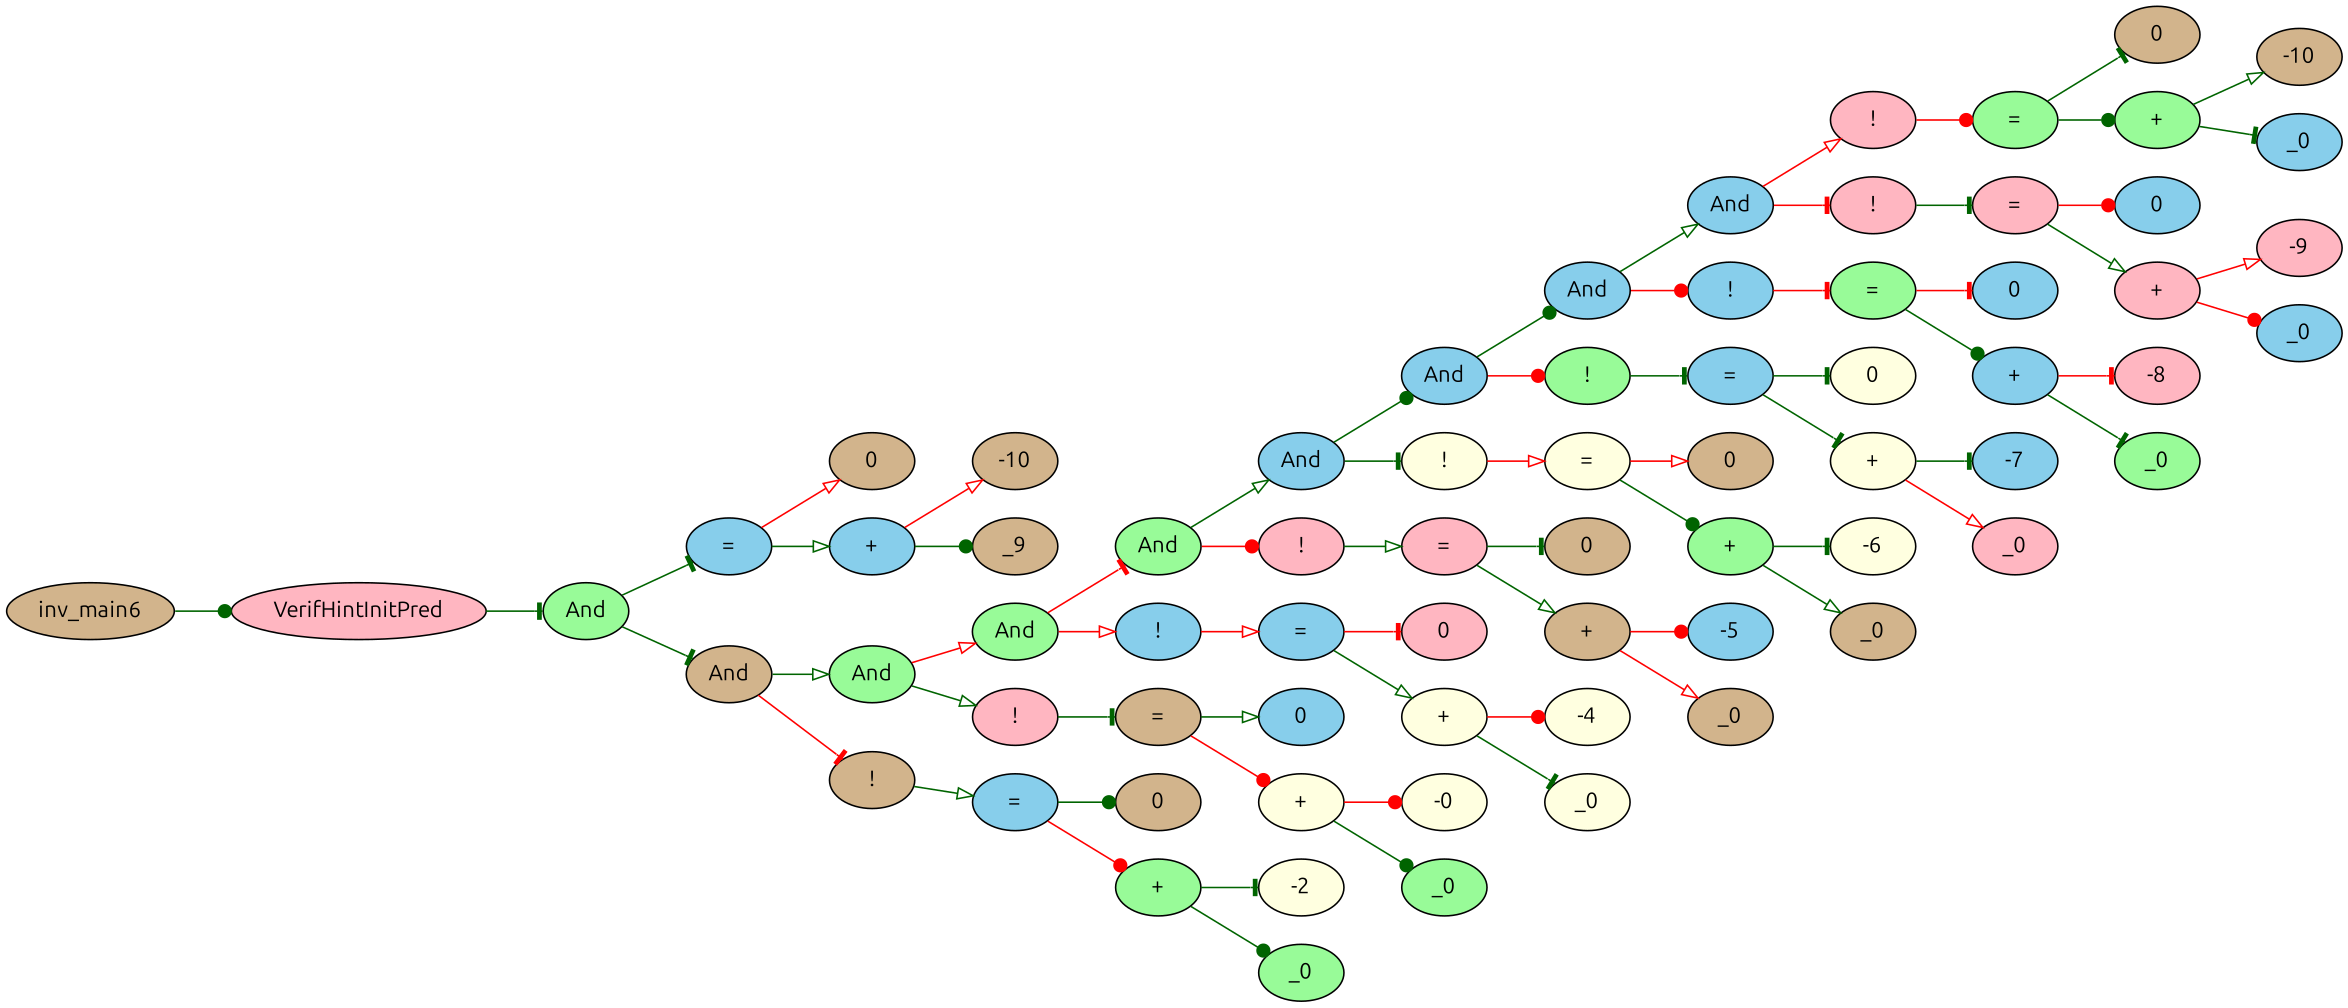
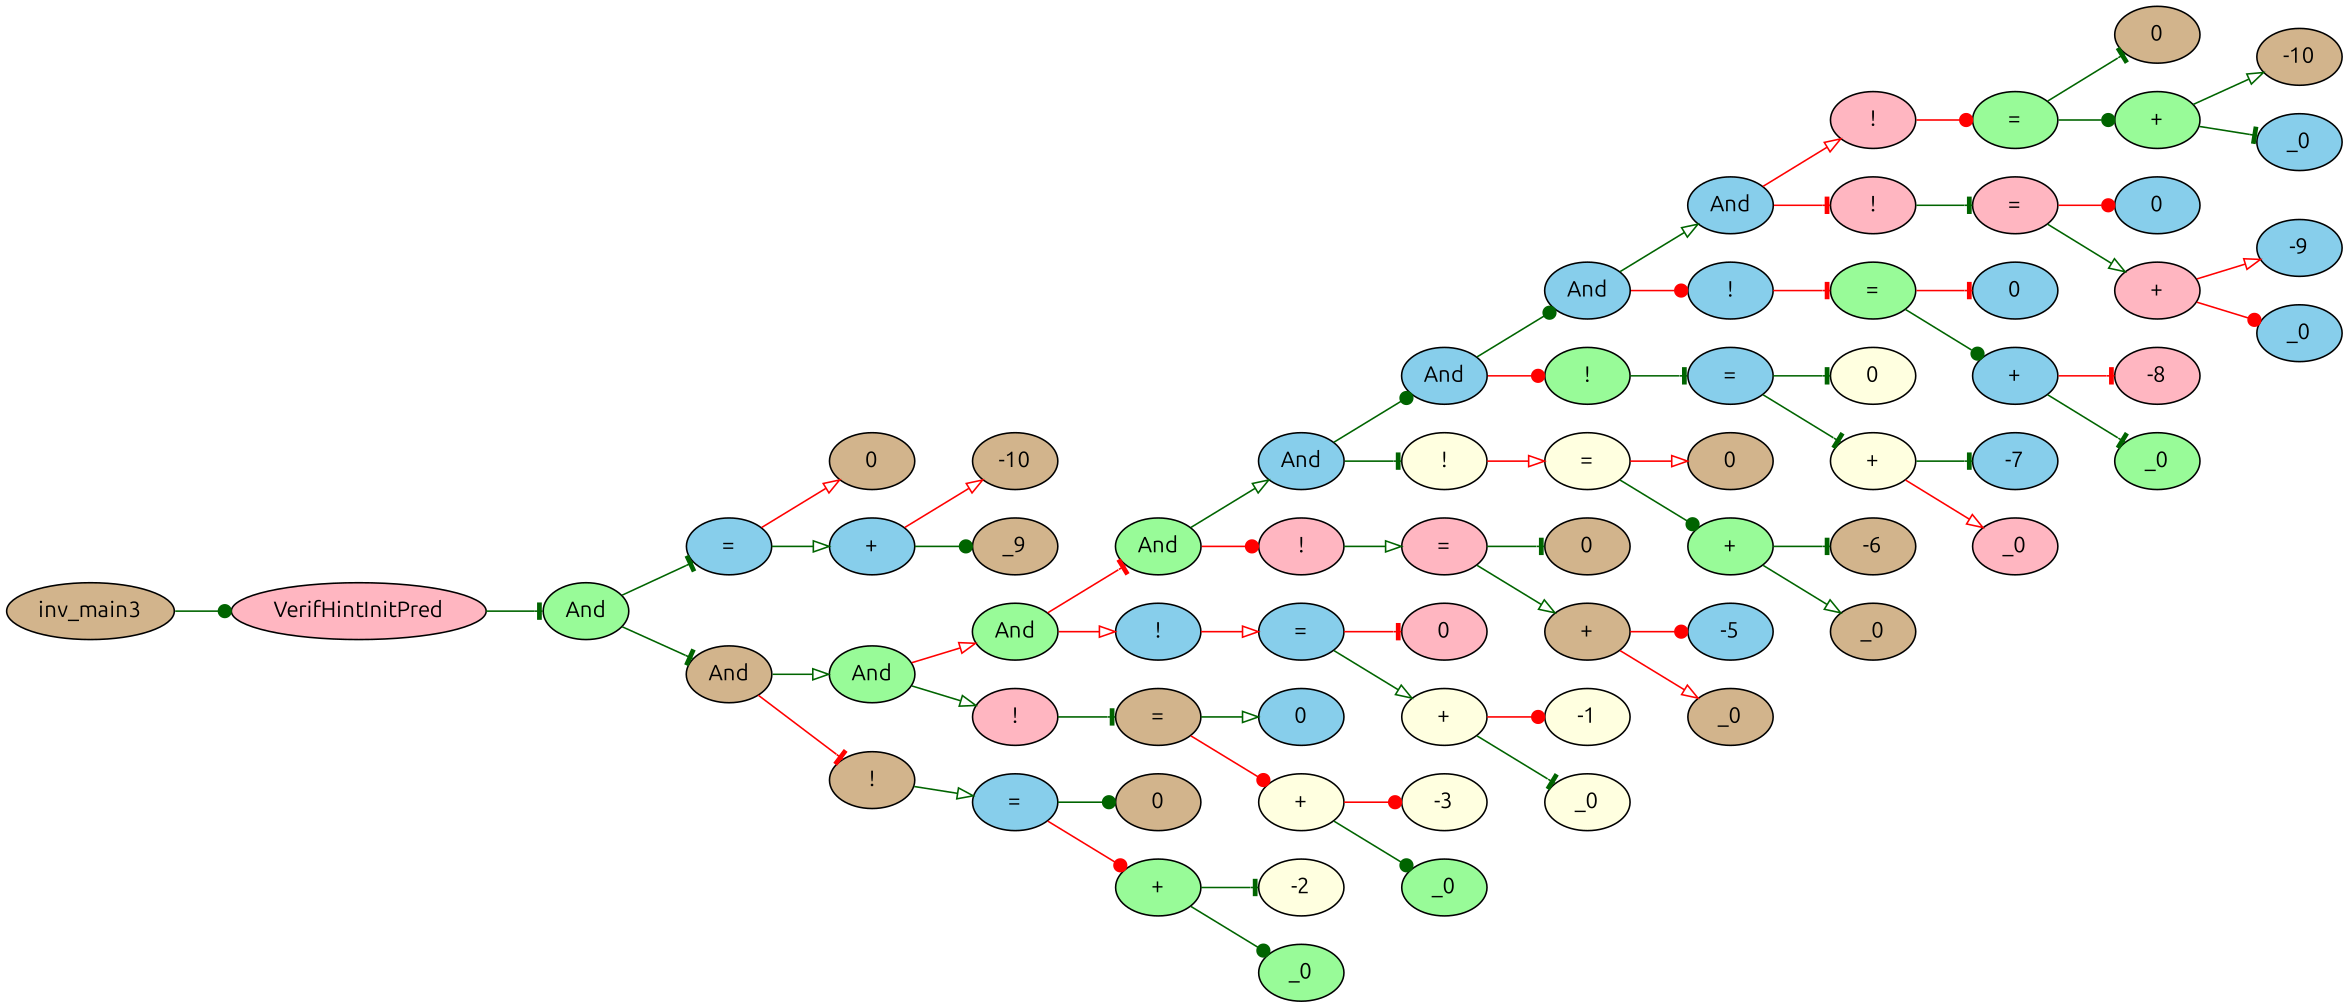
(2299, 248) -> (2299, 248)
(1873, 546) -> (1873, 546)
(90, 611) -> (90, 611)
(1587, 717) -> (1587, 717)
(1444, 802) -> (1444, 802)
